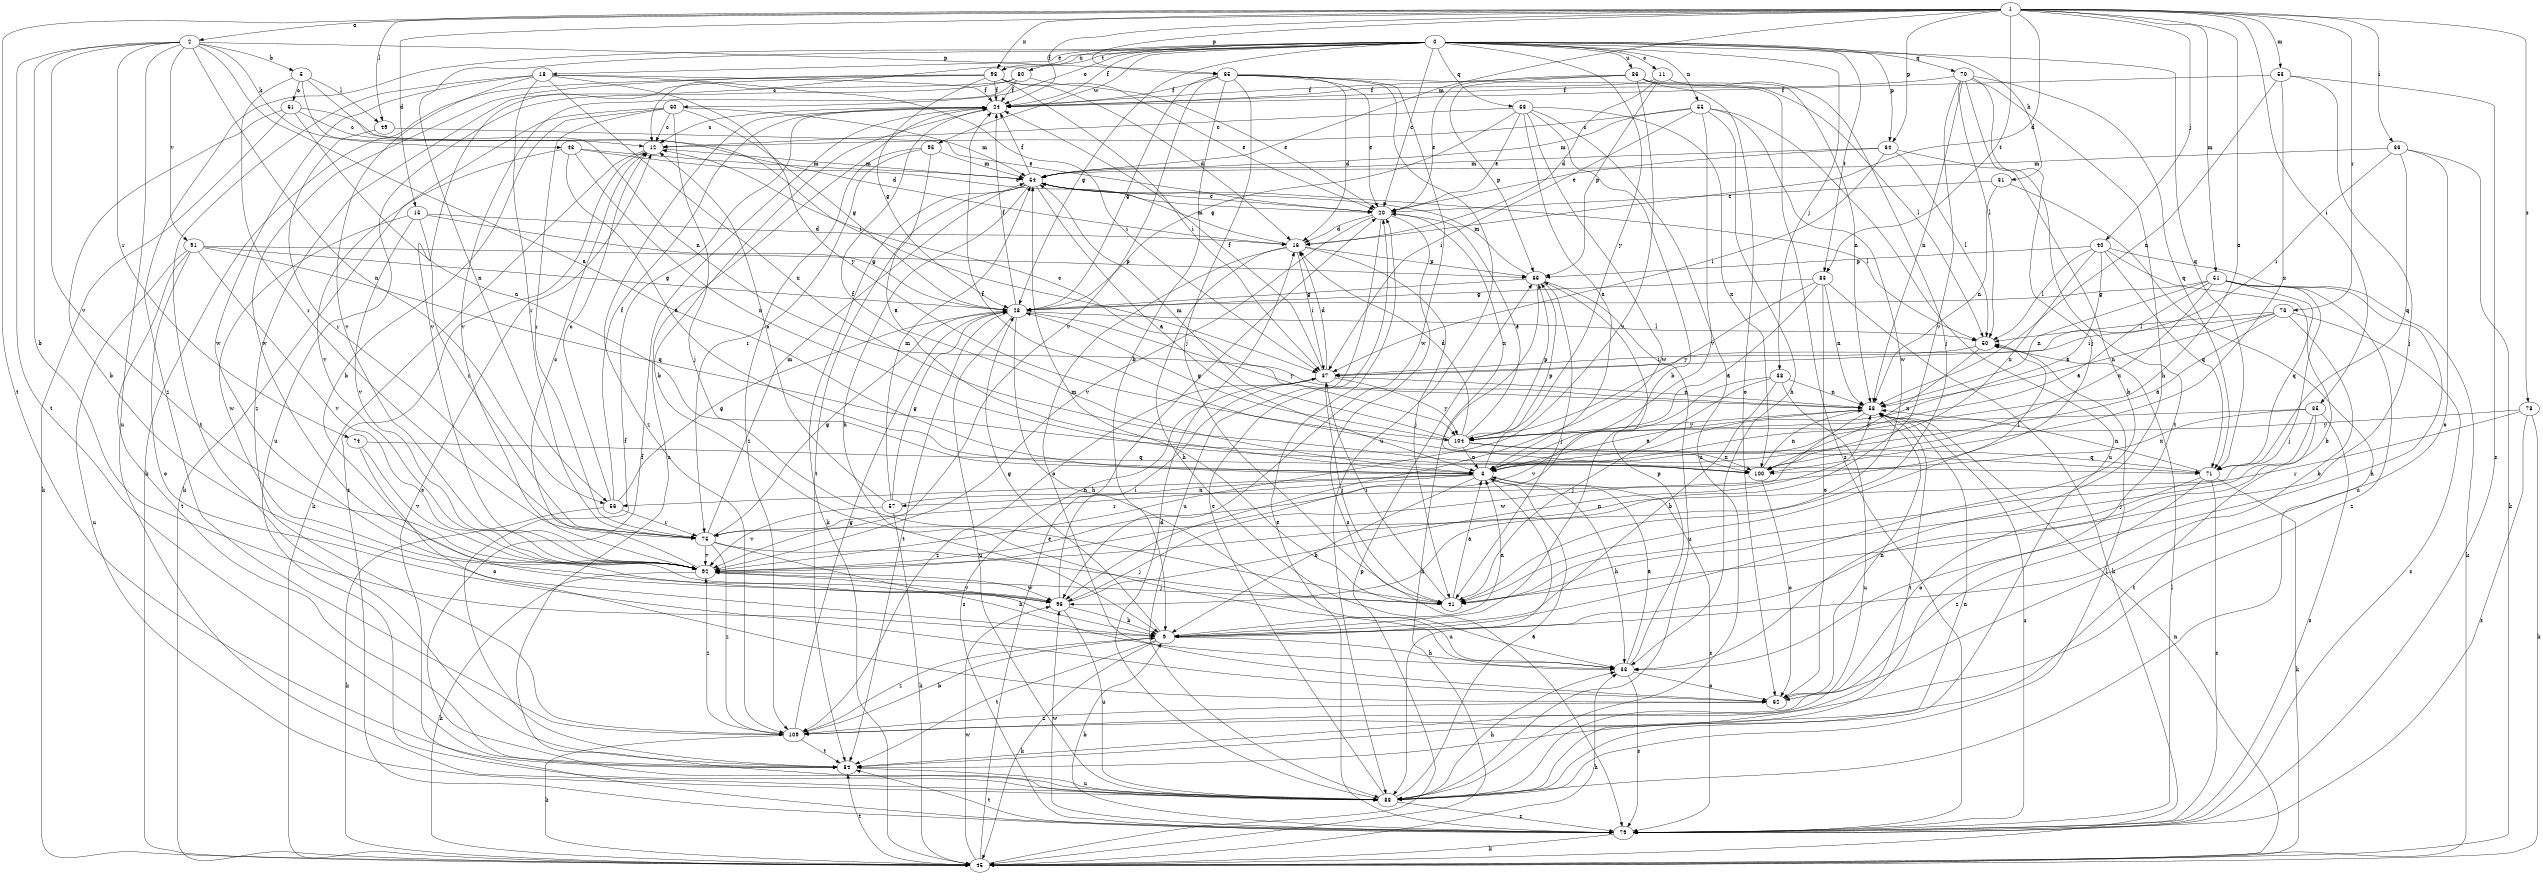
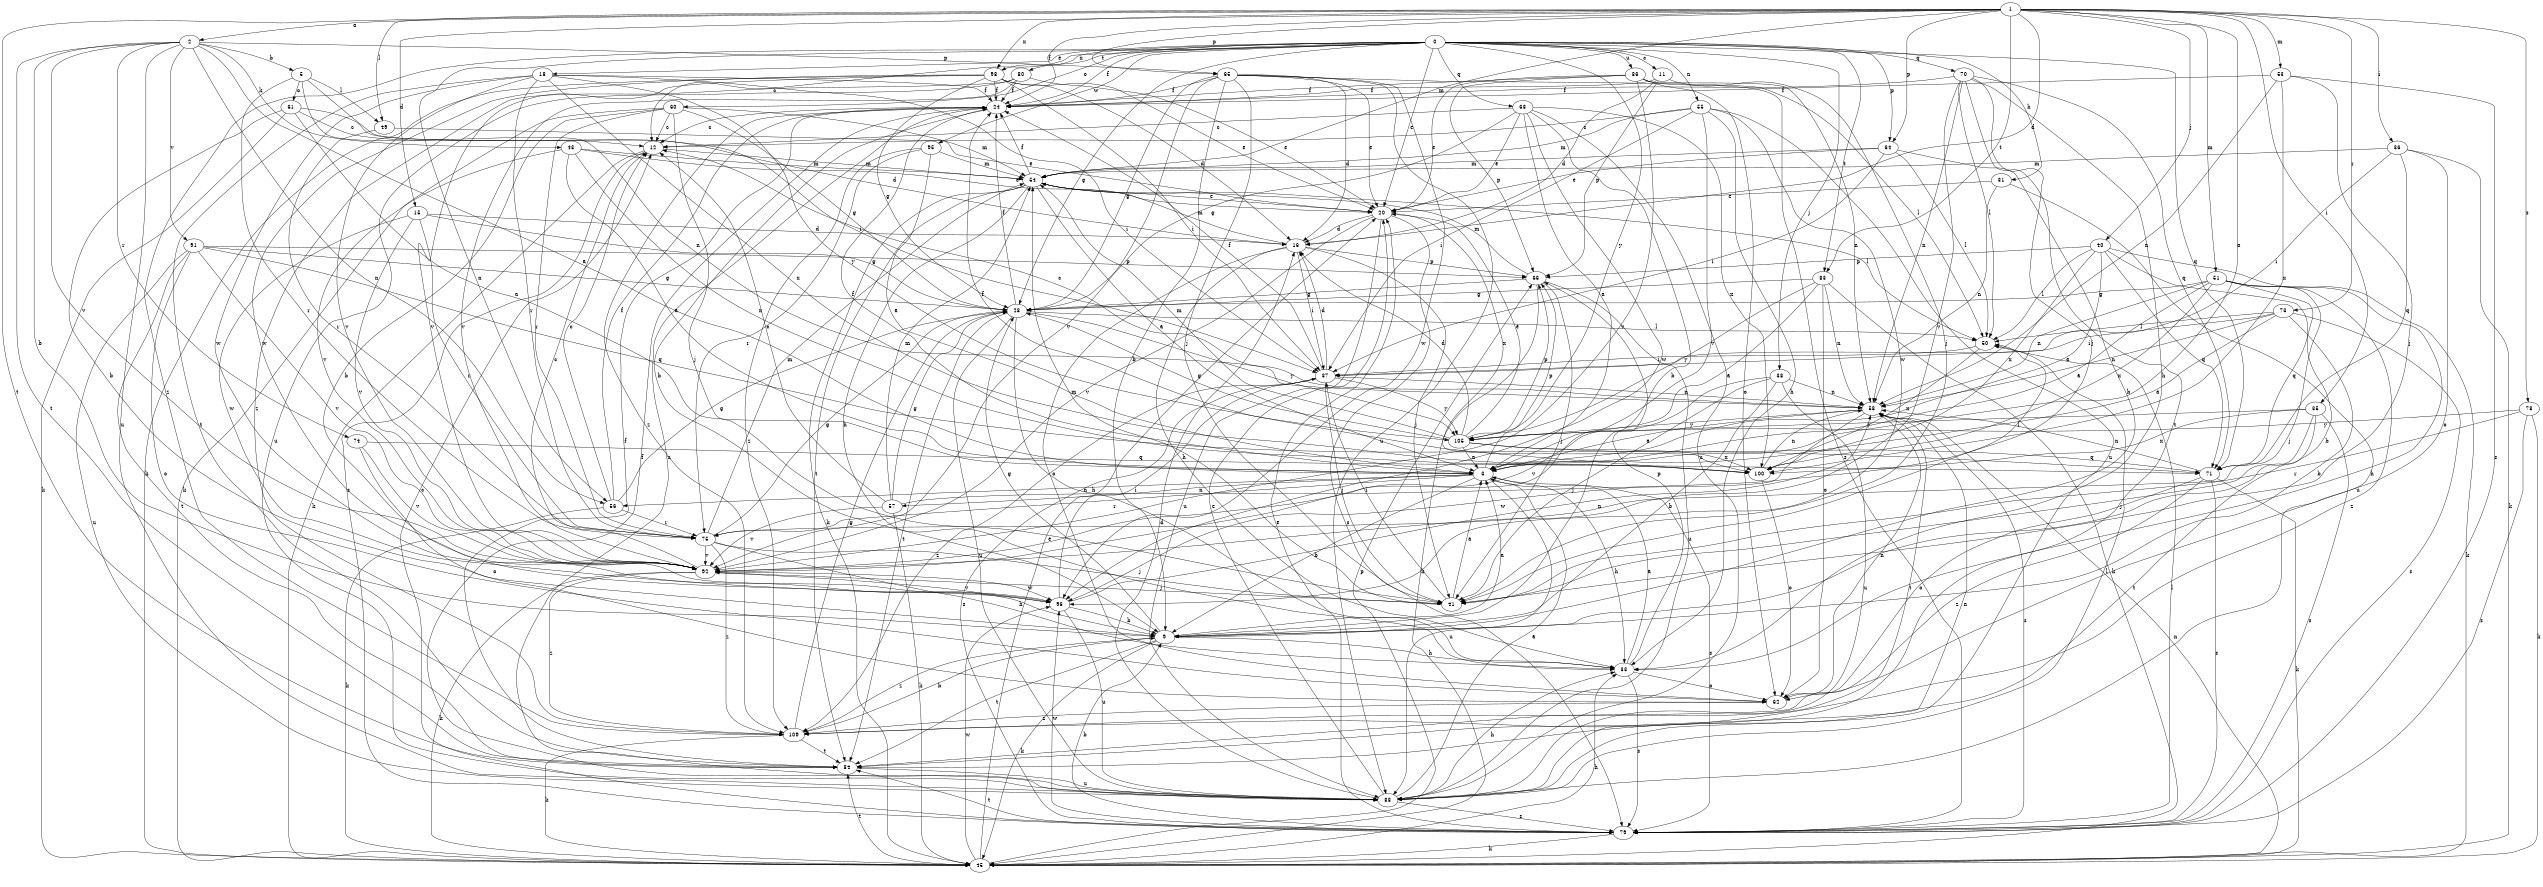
(1459, 441) -> (1459, 441)
(707, 687) -> (550, 693)
